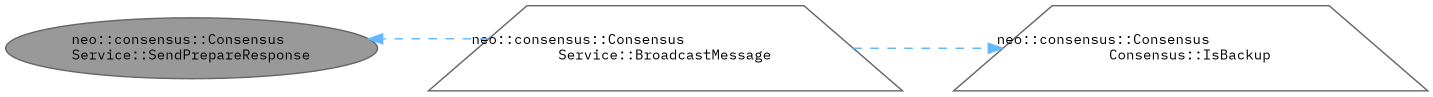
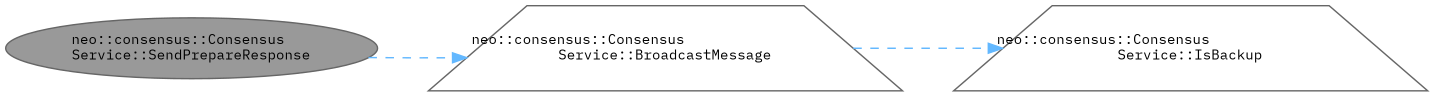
(435, 39) -> (410, 58)
(1191, 48) -> (1191, 48)
